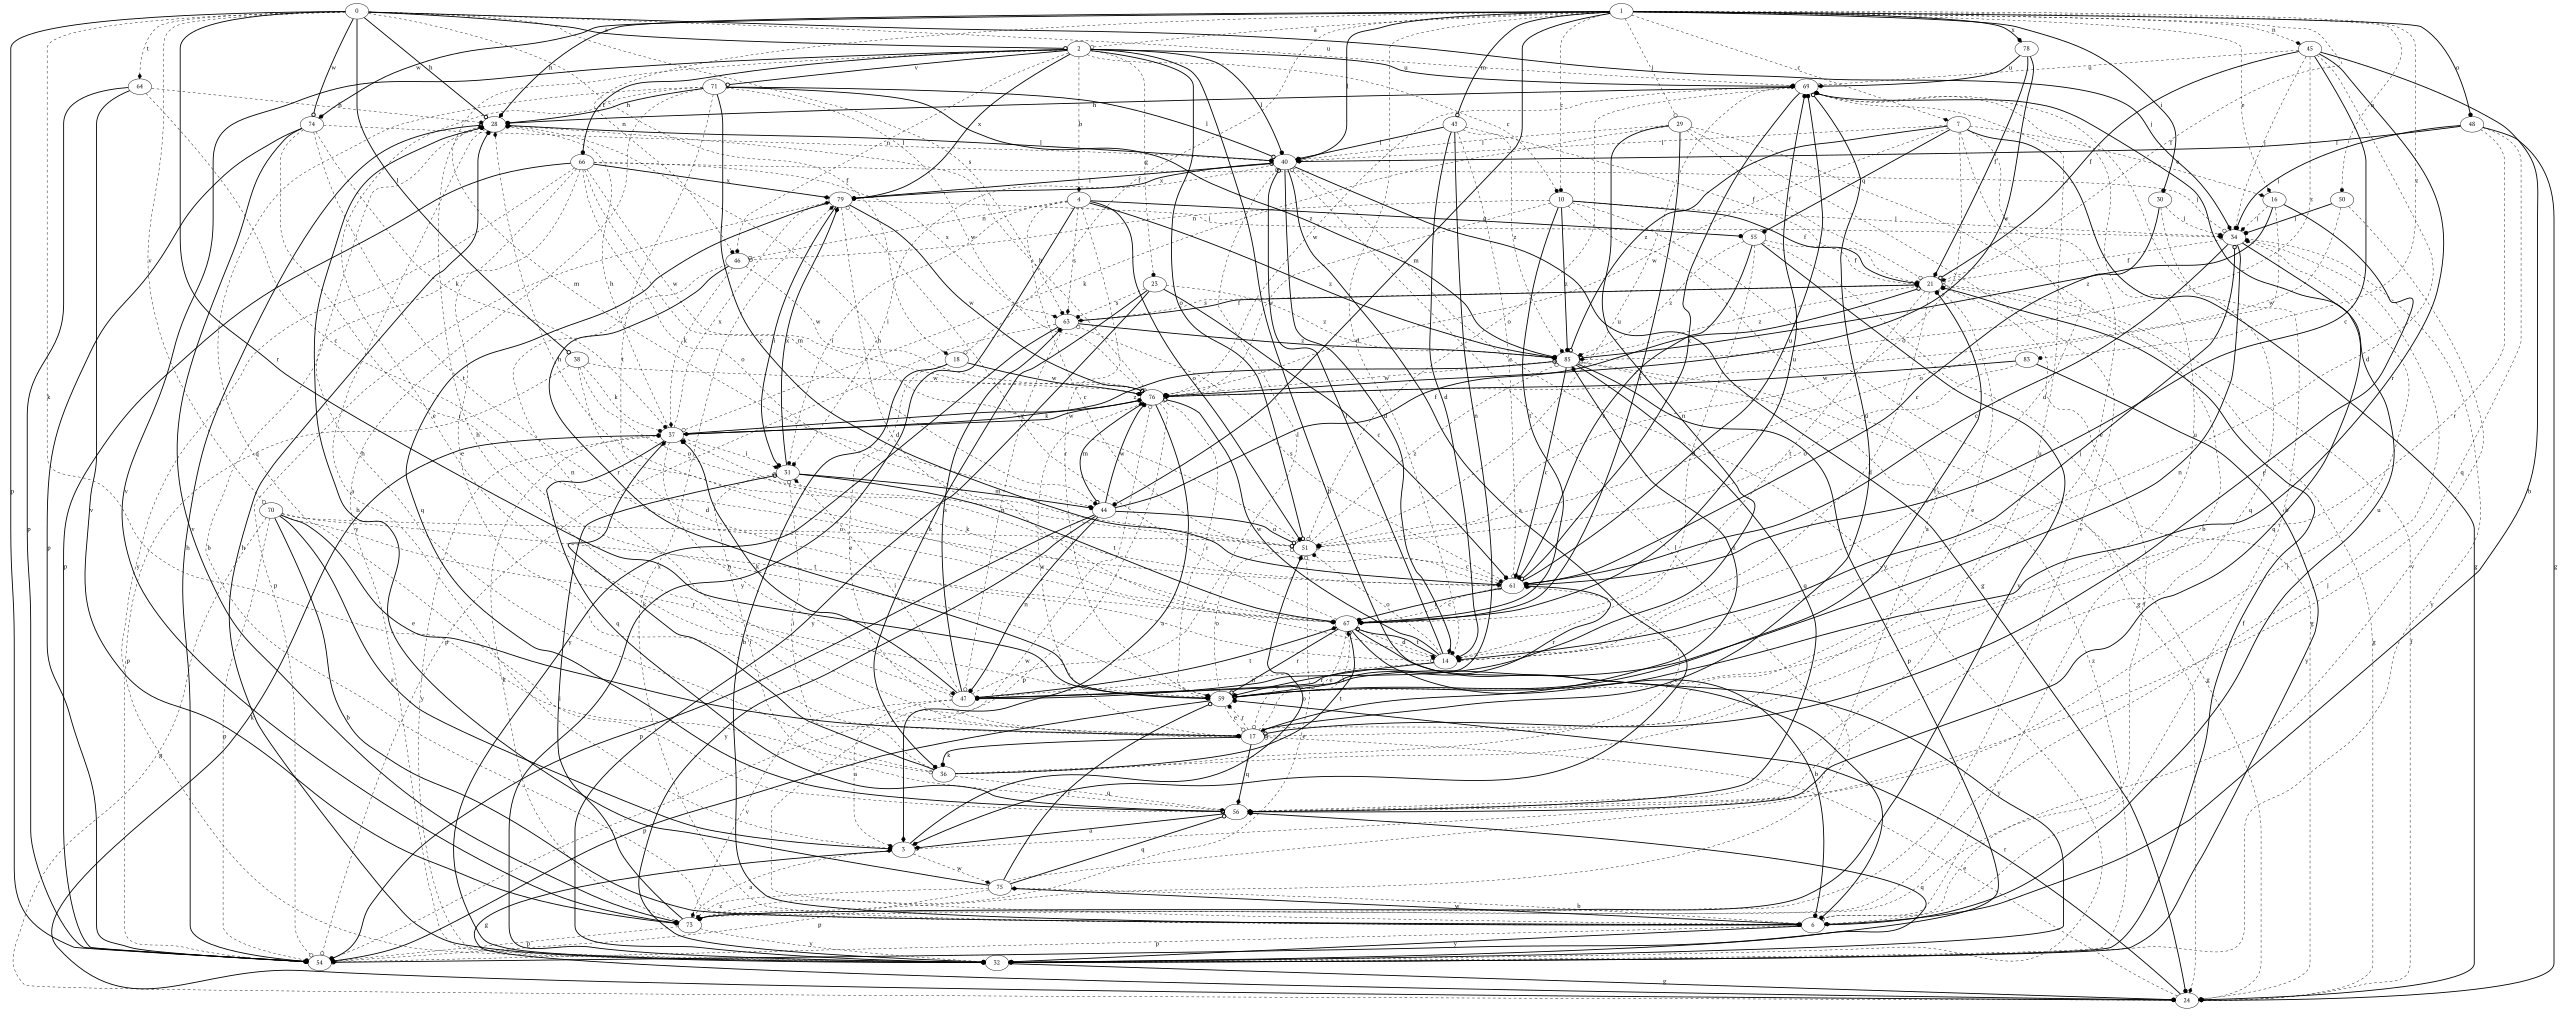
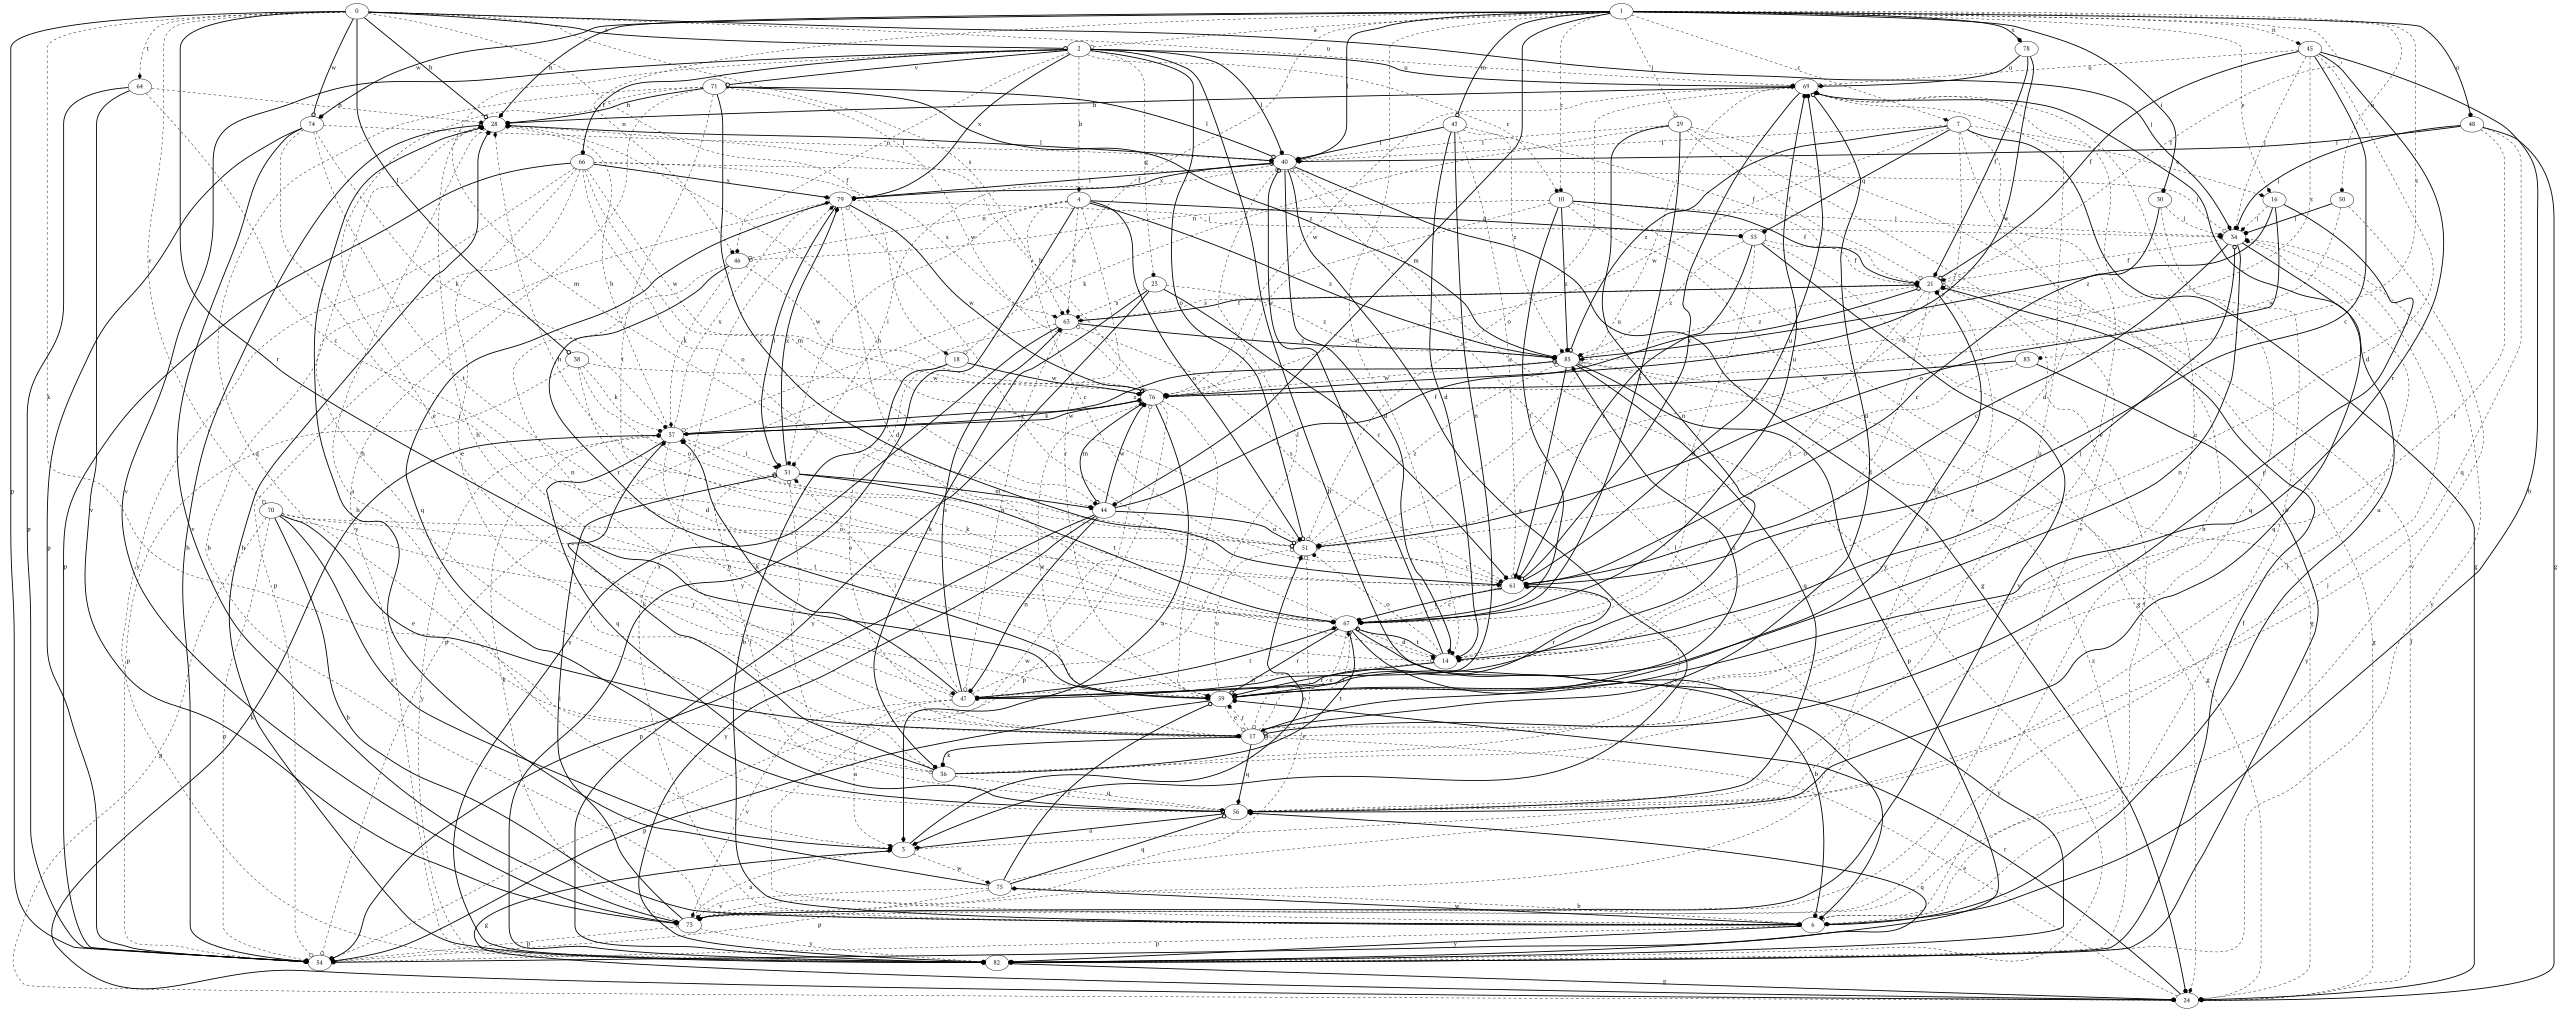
(1841, 401) -> (1841, 401)
(1282, 558) -> none
(721, 906) -> (721, 906)
(997, 963) -> (997, 963)
